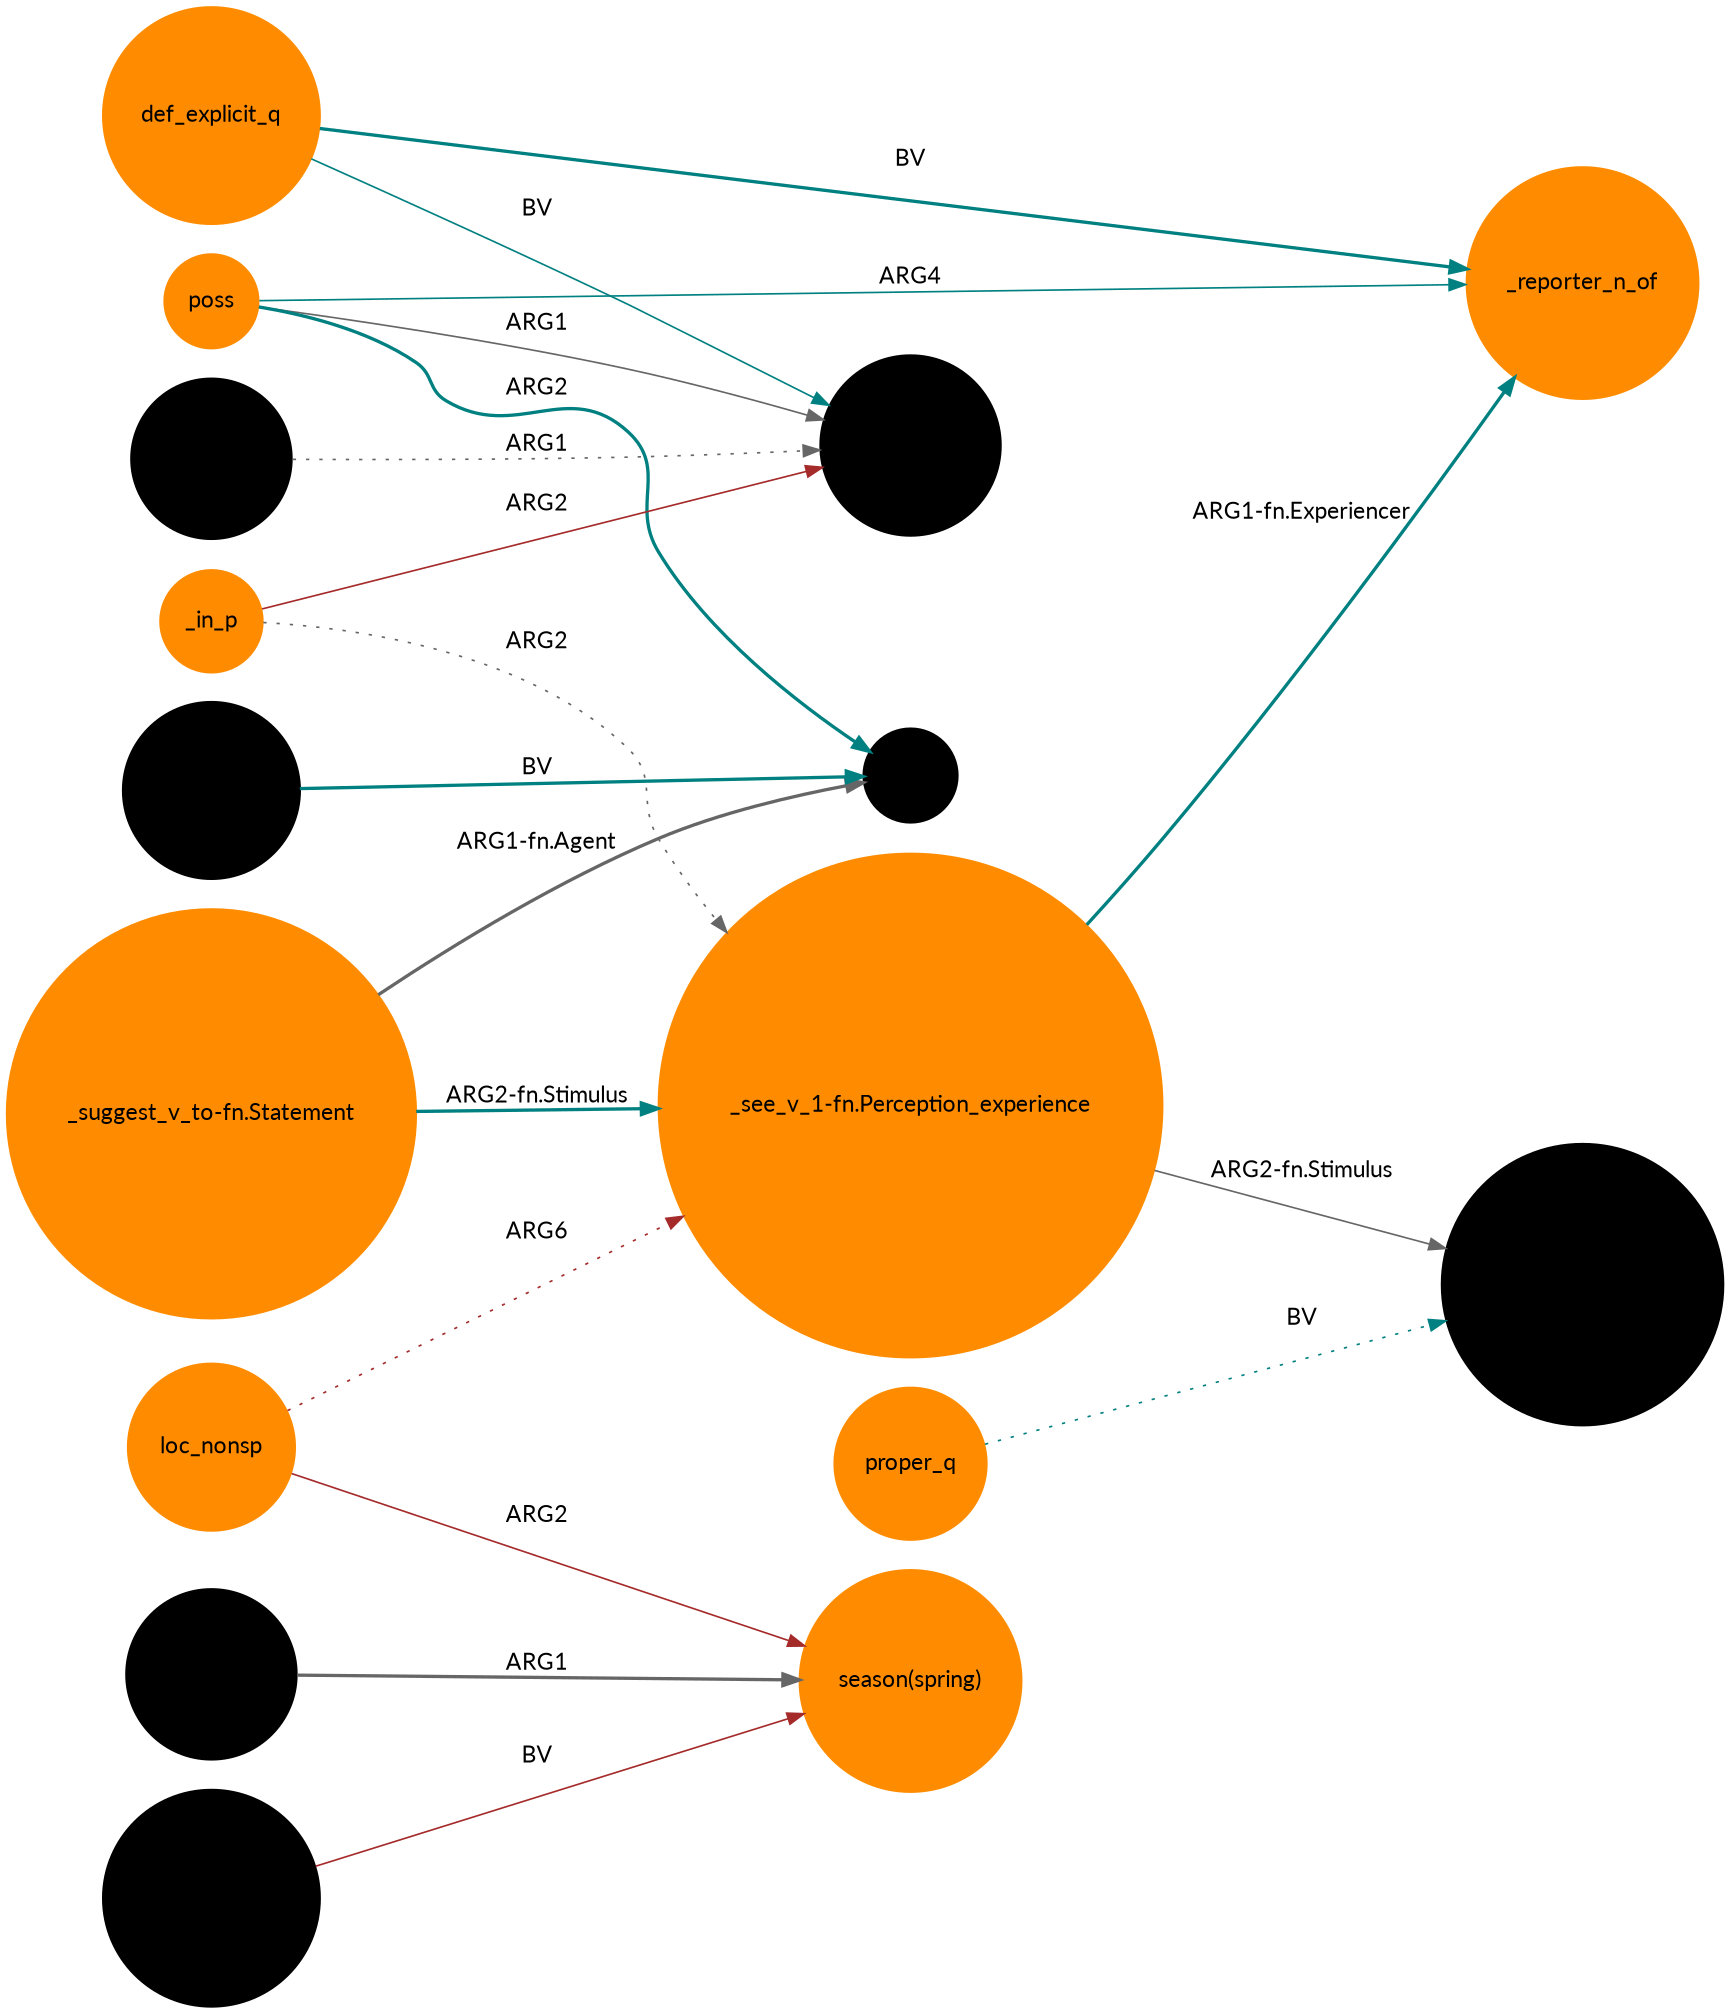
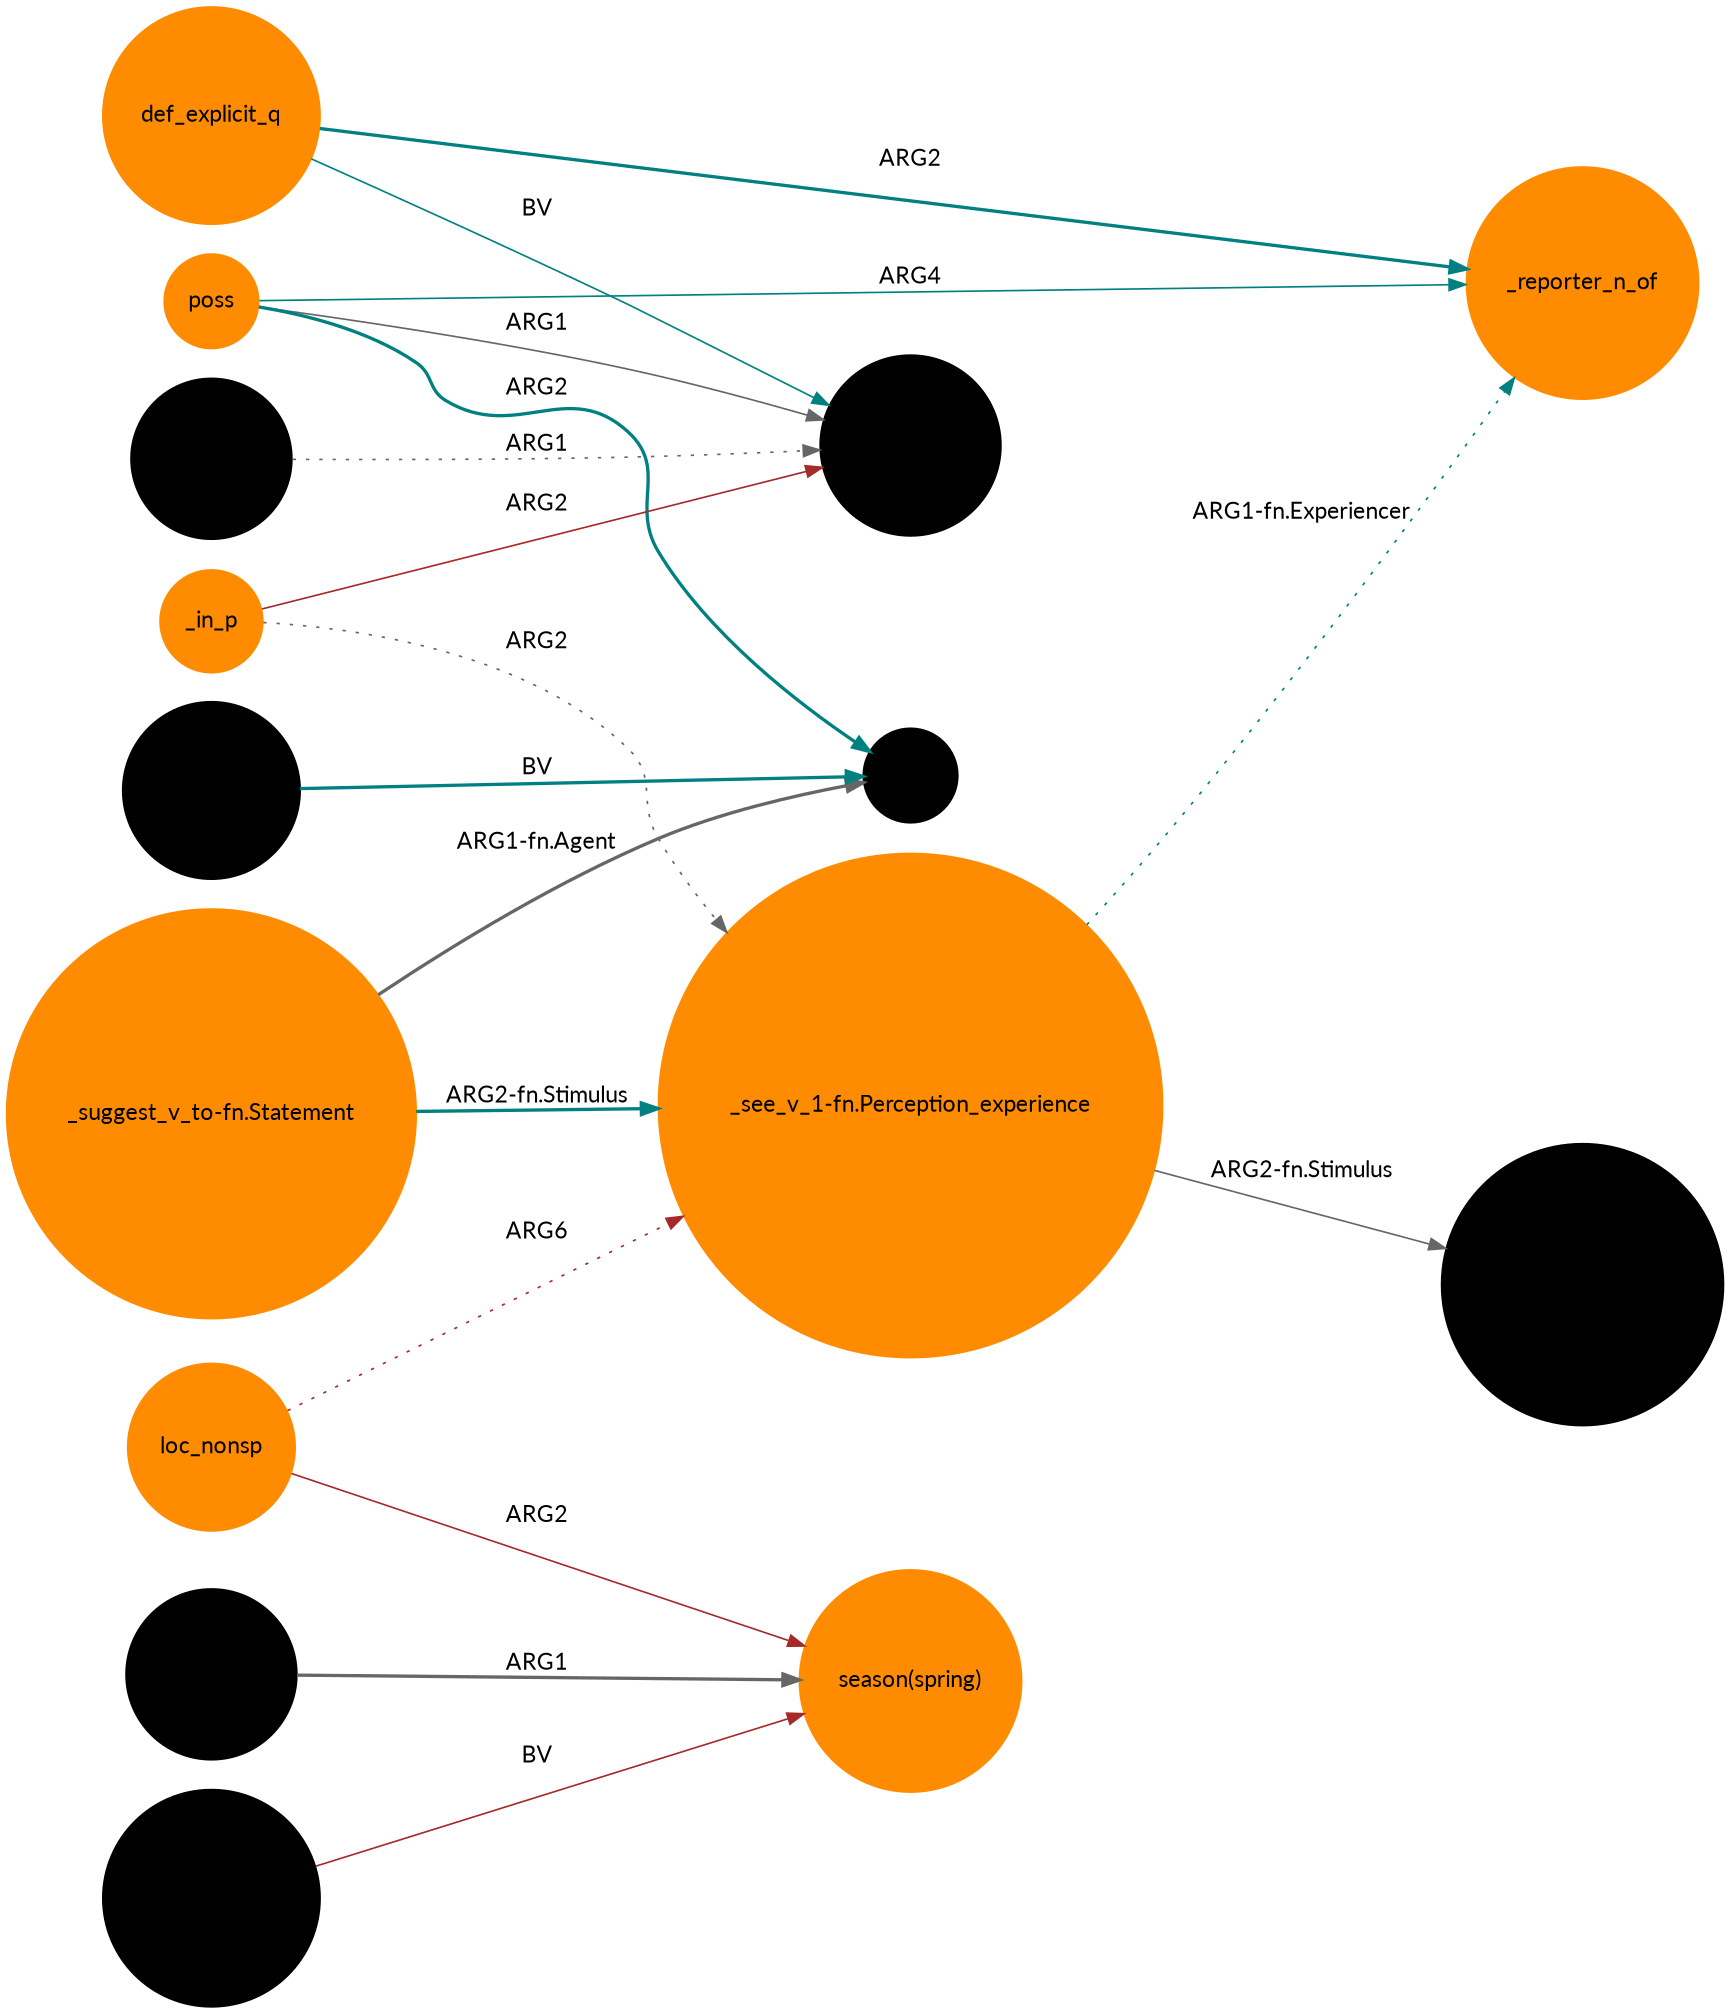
(911, 160) -> (911, 160)
(1303, 664) -> (1303, 664)
(911, 1464) -> none
